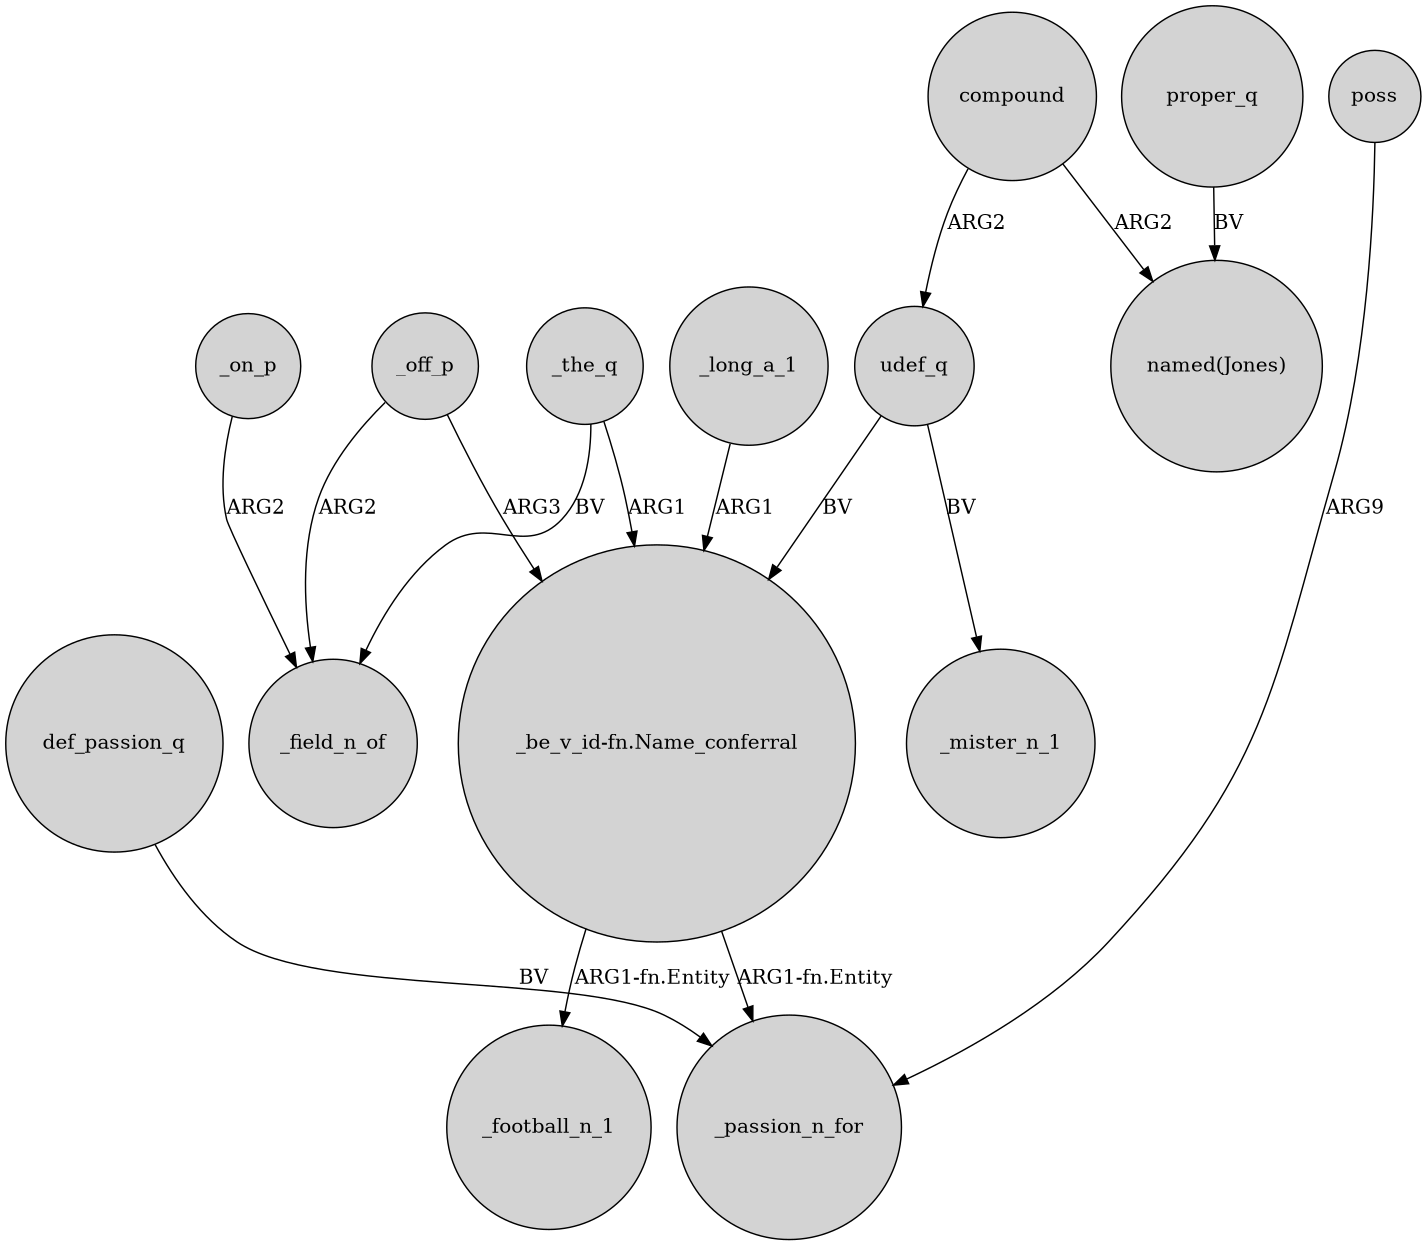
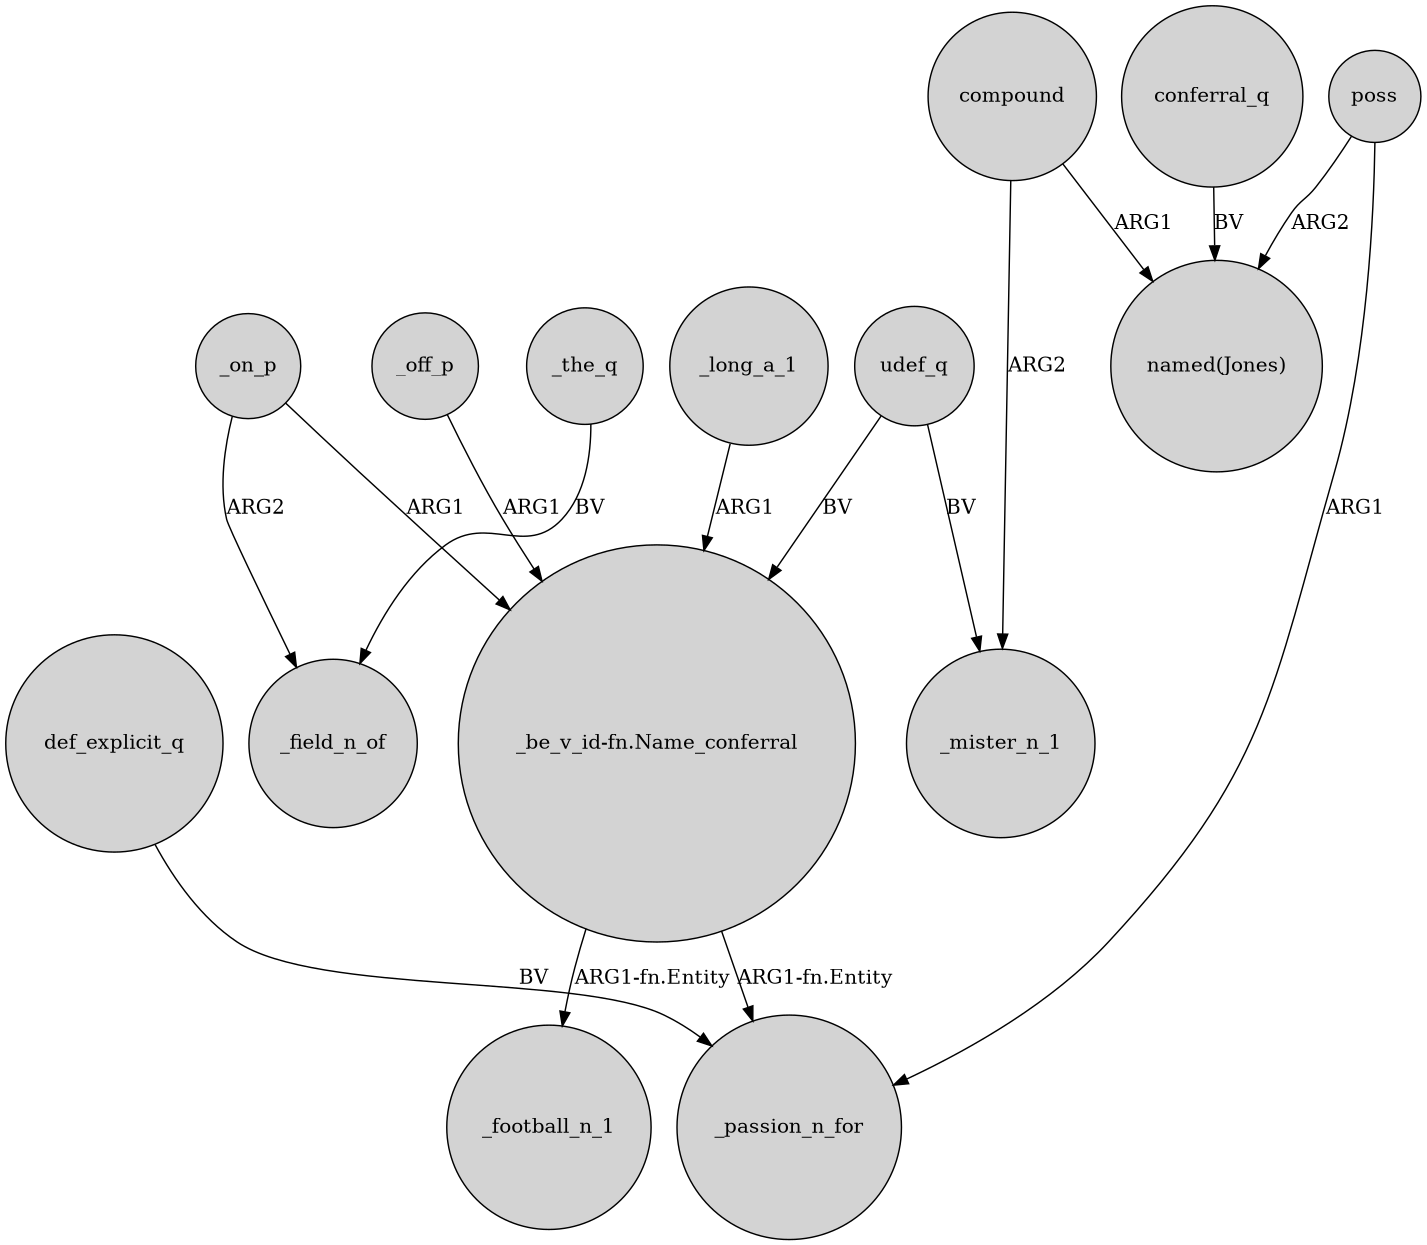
(1212, 96) -> (1212, 96)
none -> (1308, 196)
(1144, 224) -> (1144, 224)
(942, 229) -> (1007, 407)
(620, 476) -> (392, 502)
(532, 508) -> (532, 508)
(1355, 508) -> (1355, 508)
(314, 514) -> none
(114, 743) -> (114, 743)
